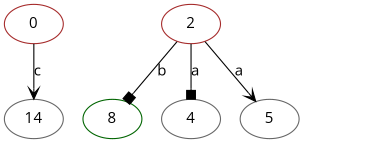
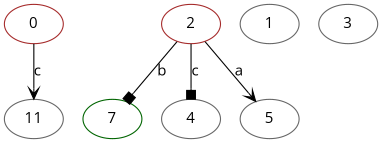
none -> (270, 24)
none -> (348, 24)
(195, 72) -> (195, 72)
(34, 119) -> (34, 119)
(112, 119) -> (112, 119)
